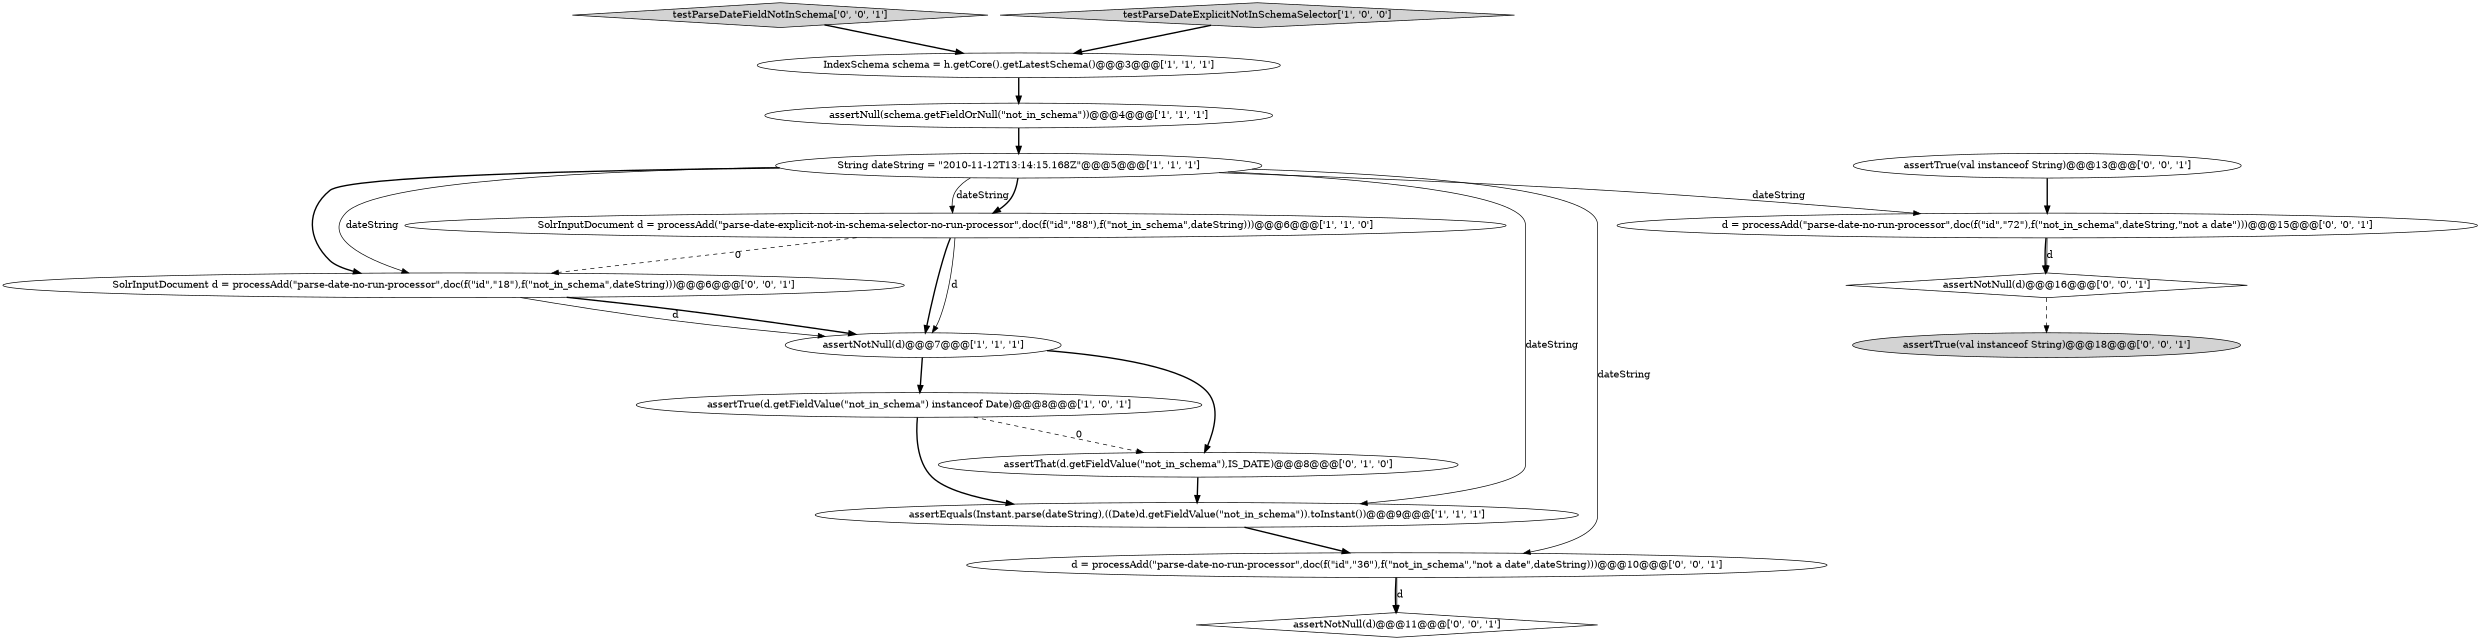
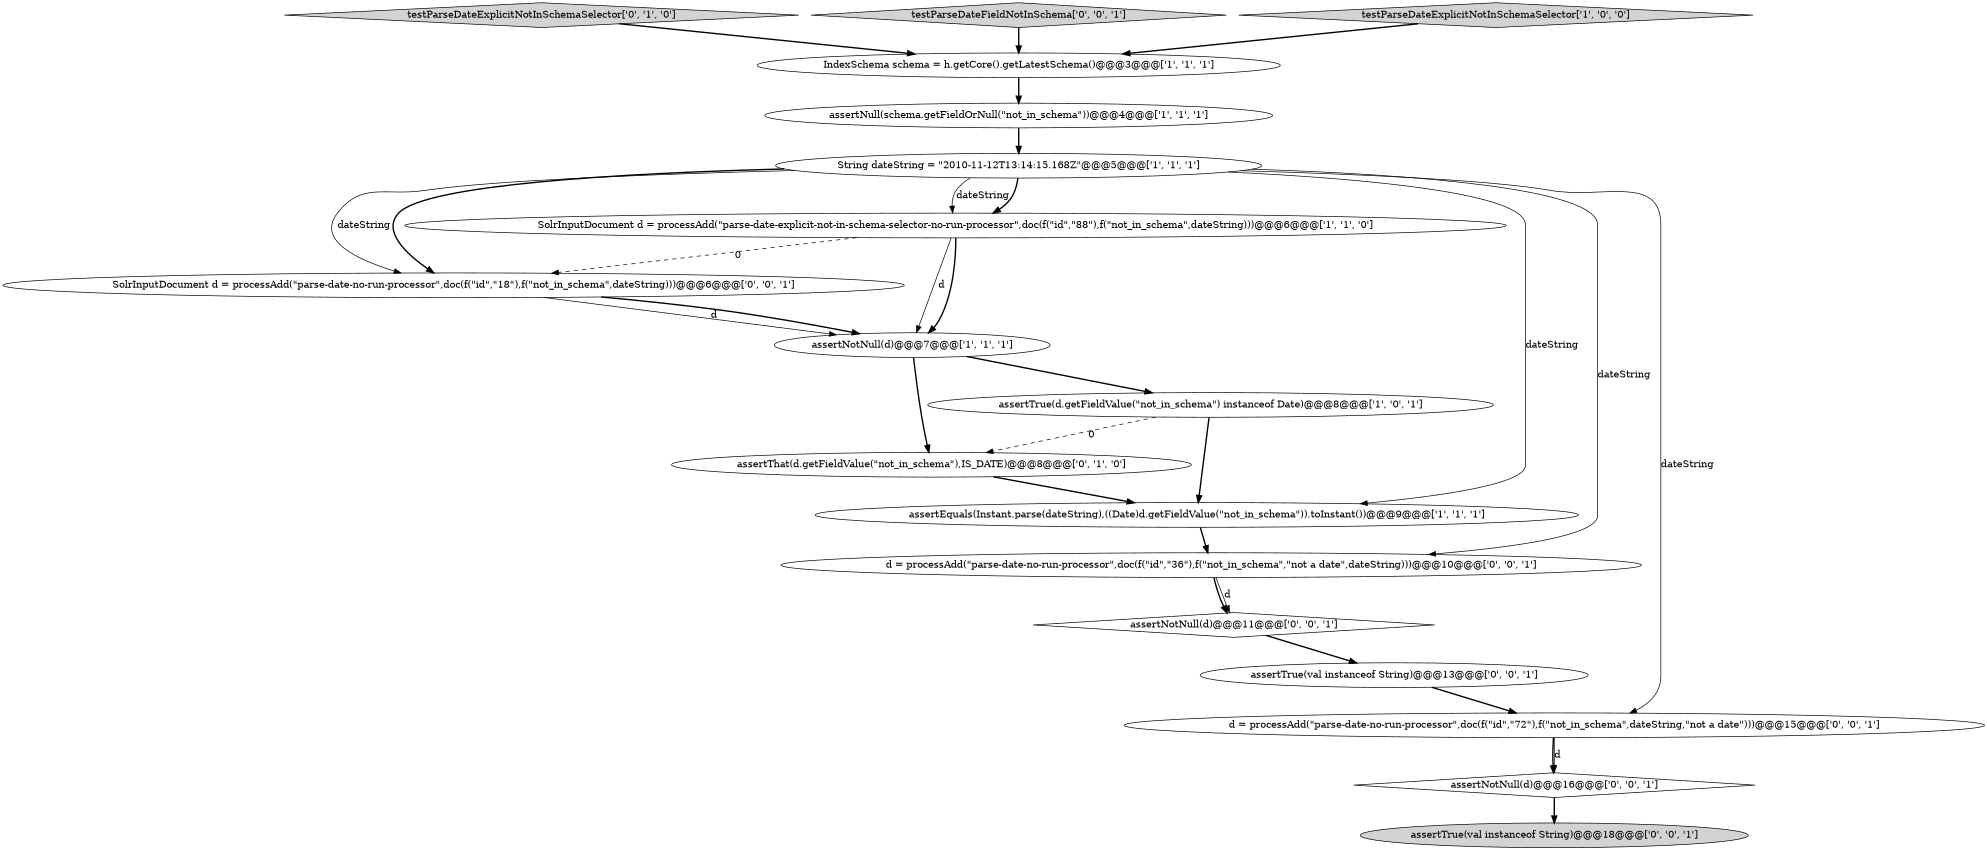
none -> (542, 15)
(2047, 312) -> (1554, 807)
none -> (1308, 648)
